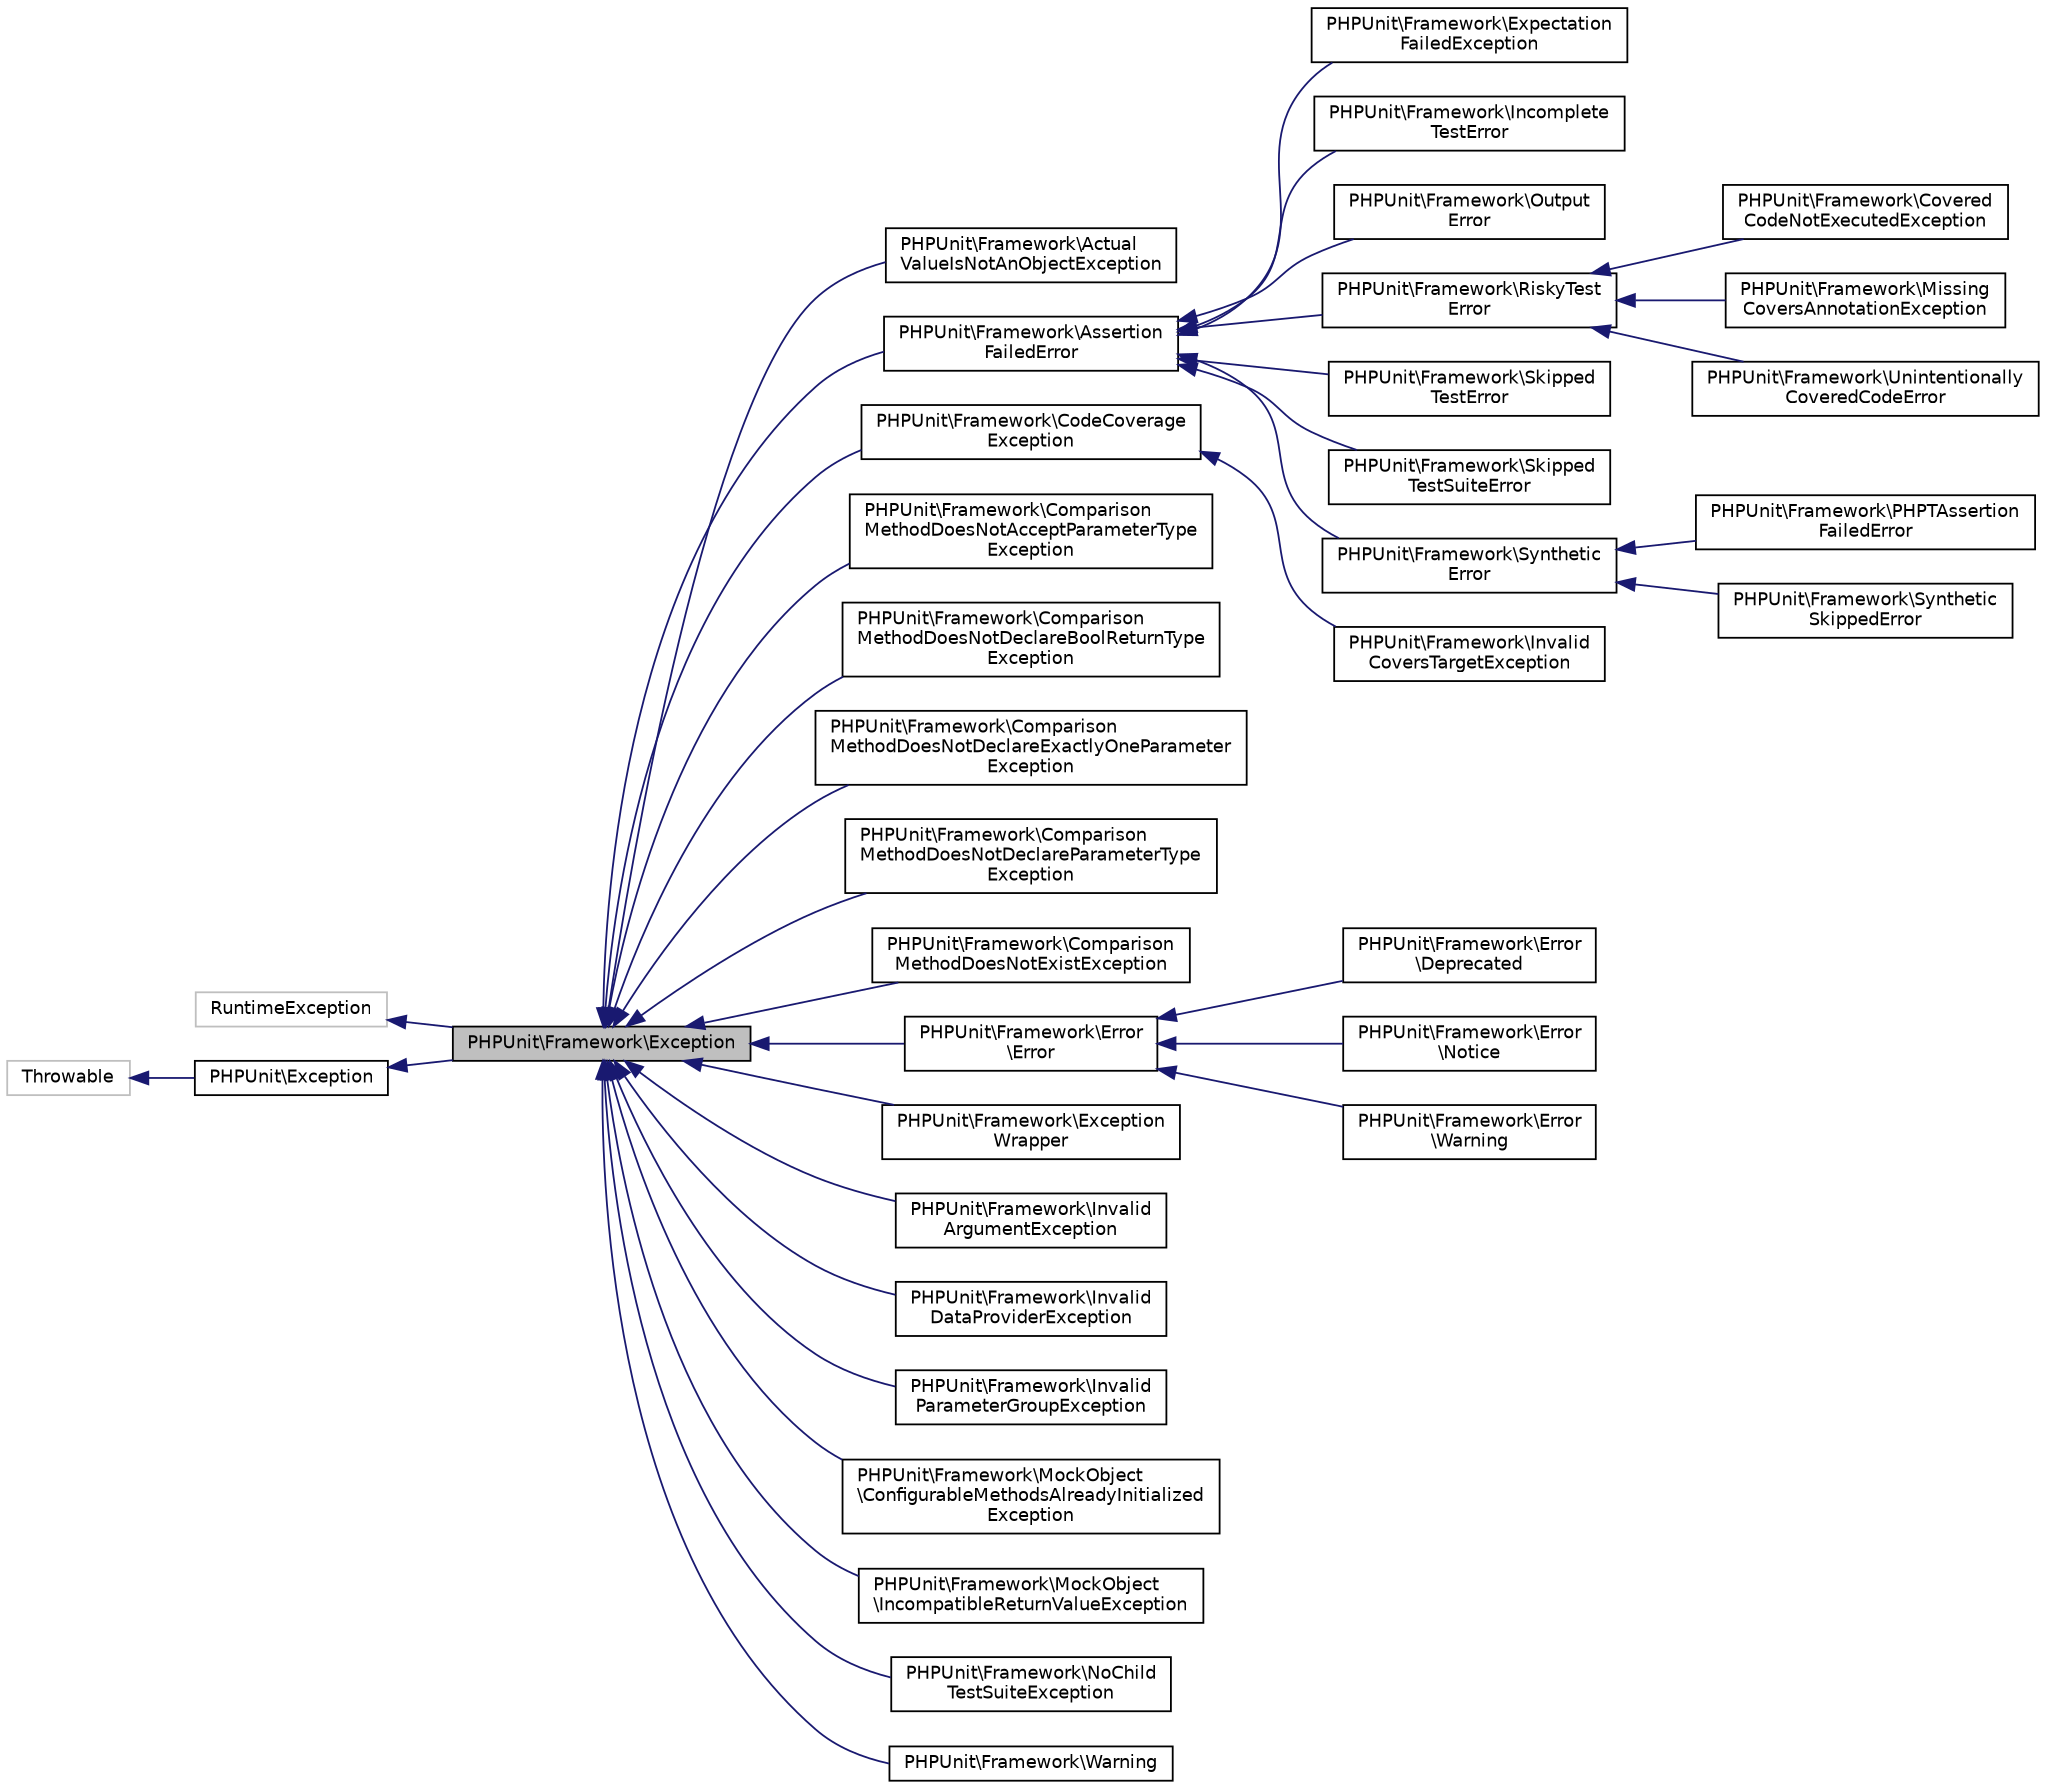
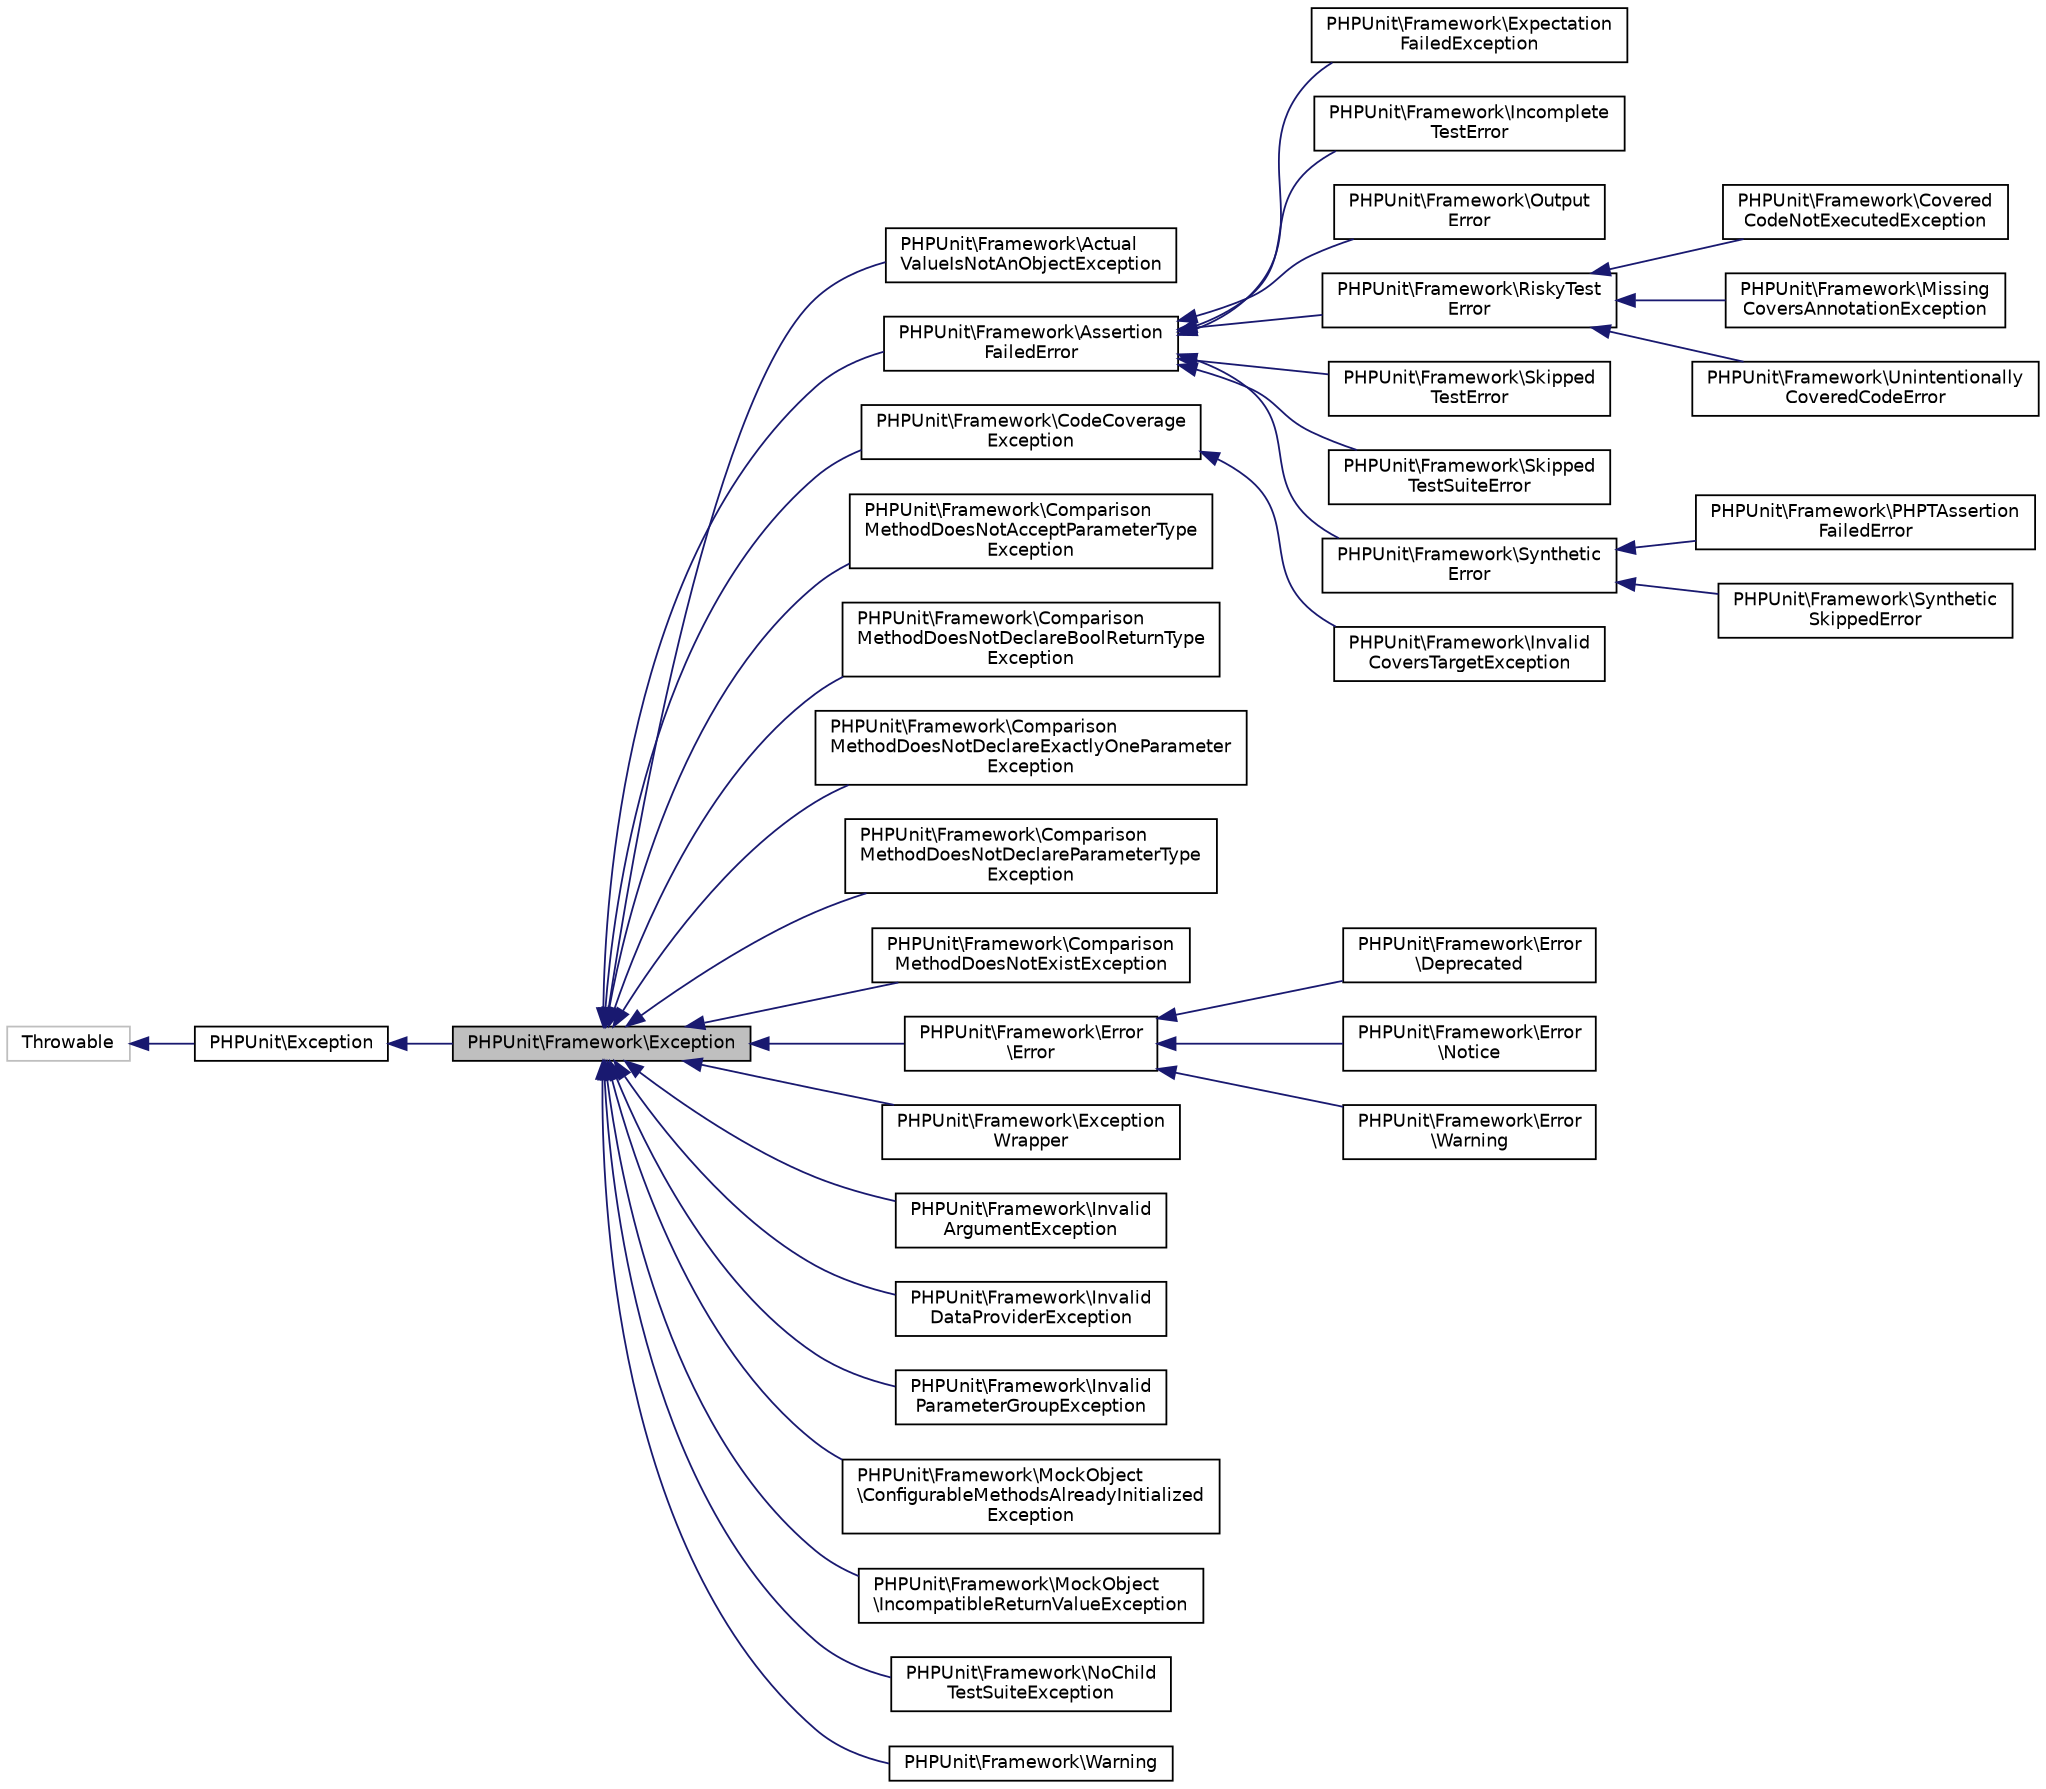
(291, 1009) -> none
